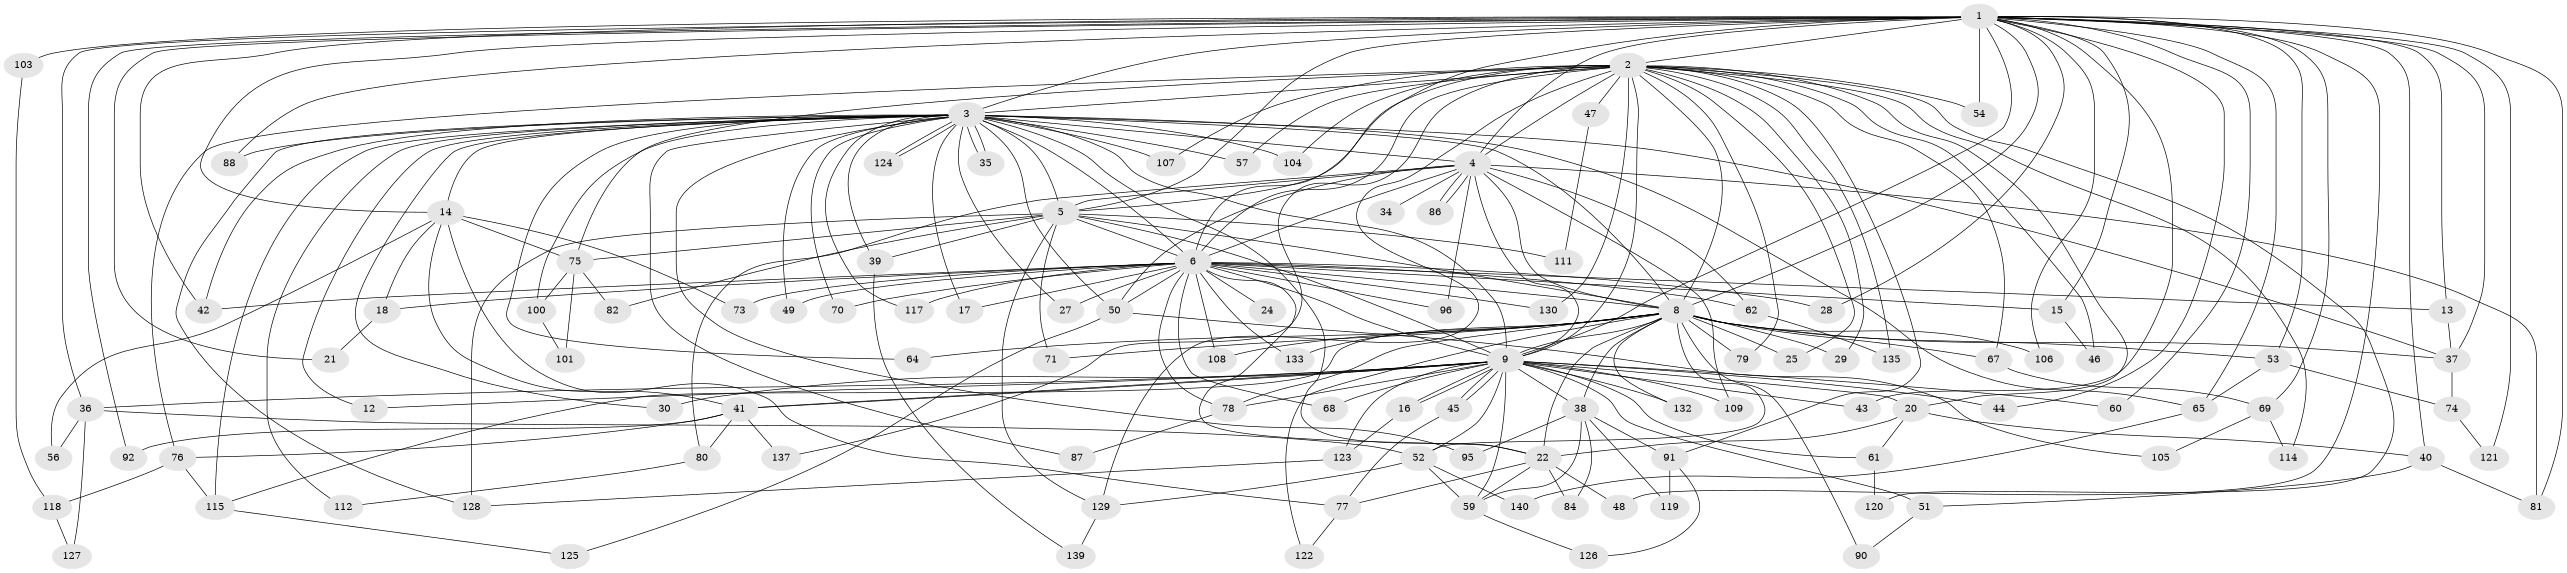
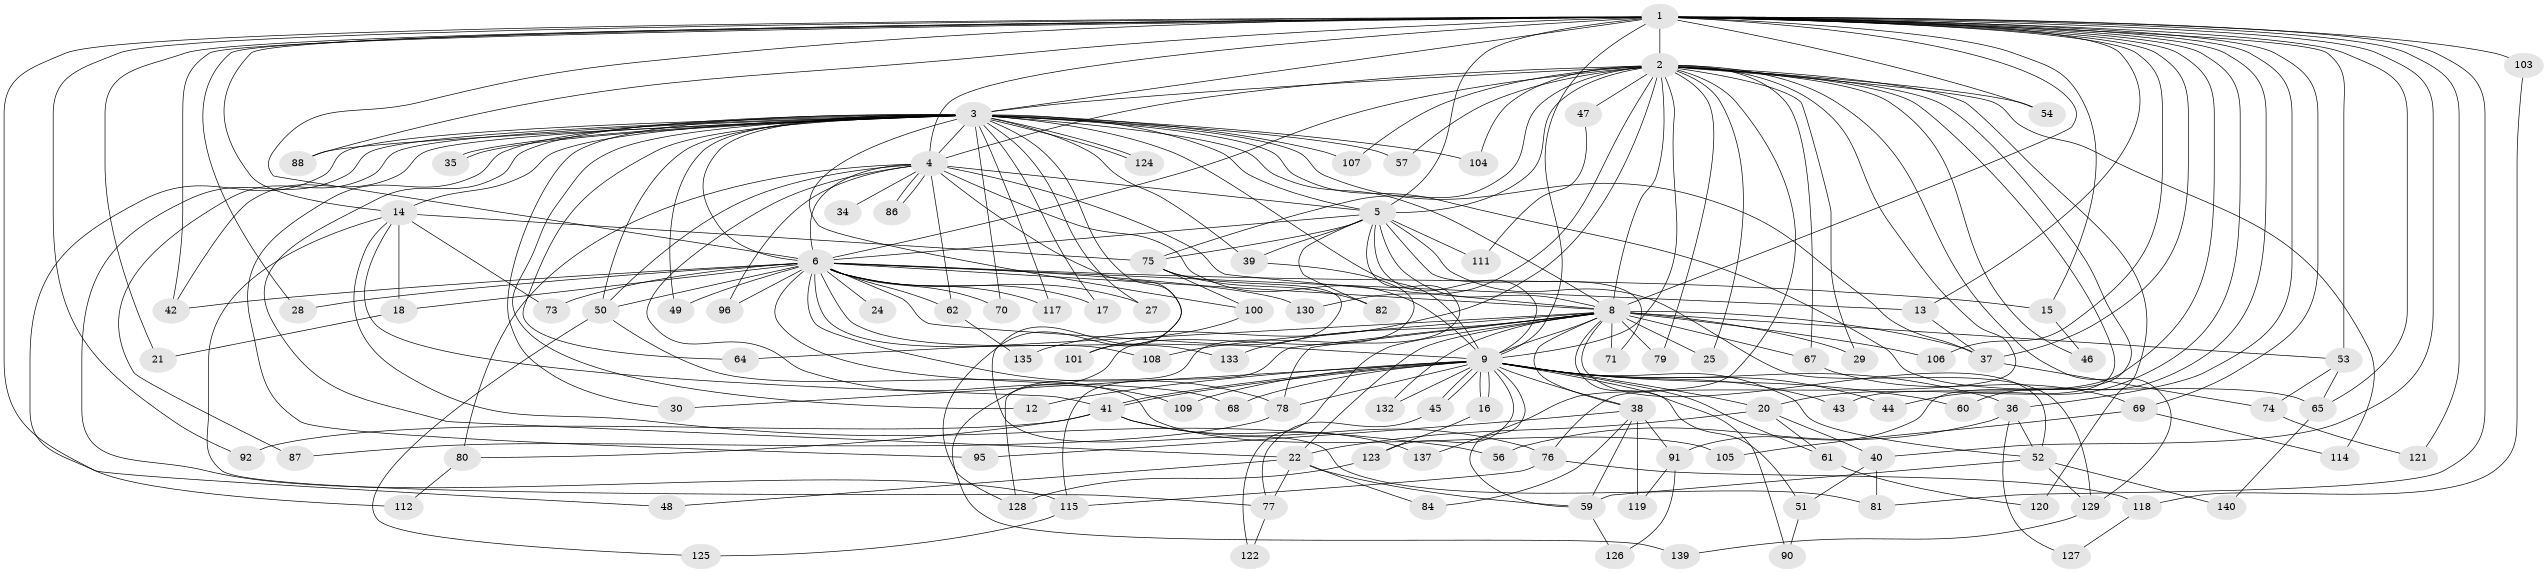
(1234, 431) -> none
